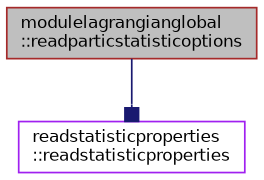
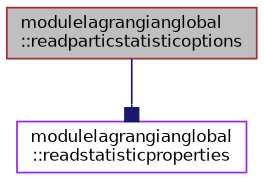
(132, 147) -> (132, 147)
